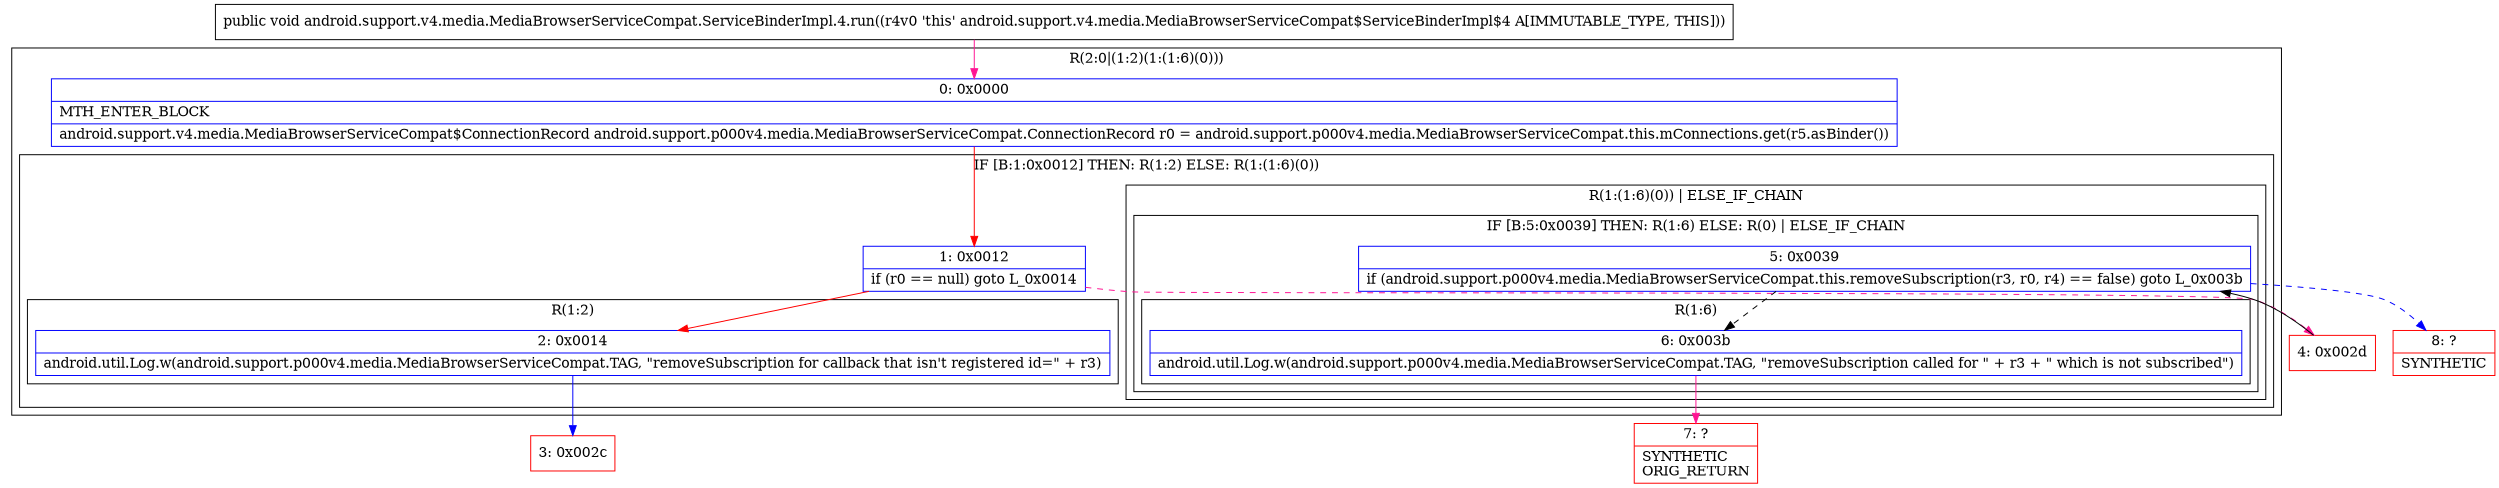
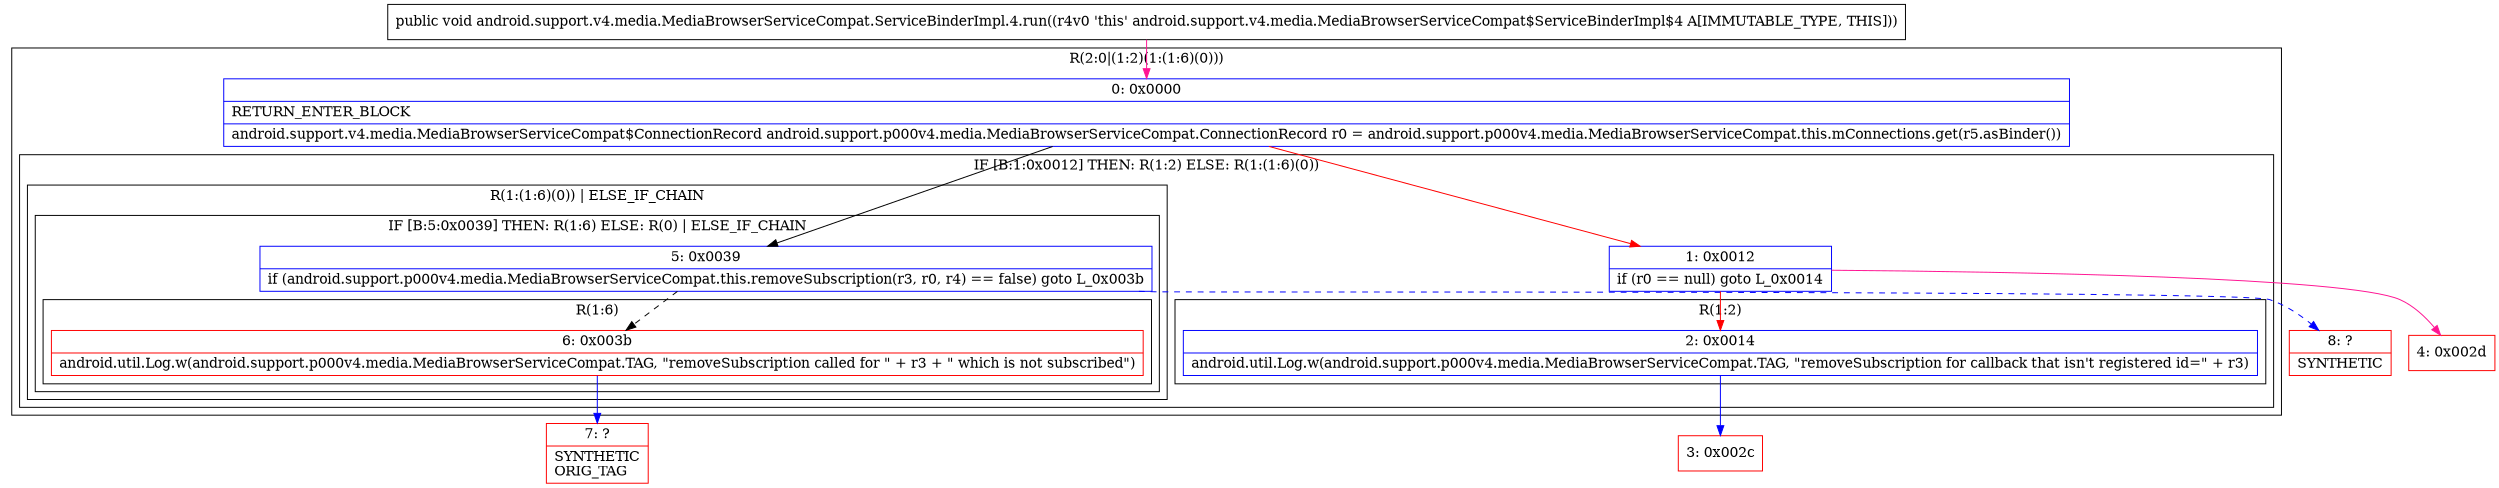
(135, 112) -> (321, 112)
(1700, 293) -> (2139, 276)
(2275, 309) -> (915, 195)
(1696, 353) -> (597, 353)
(1696, 394) -> (597, 394)
(1696, 471) -> (591, 471)
